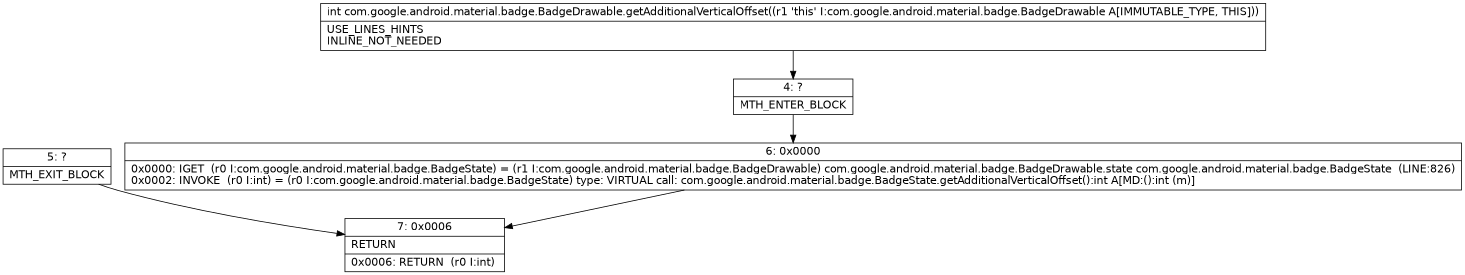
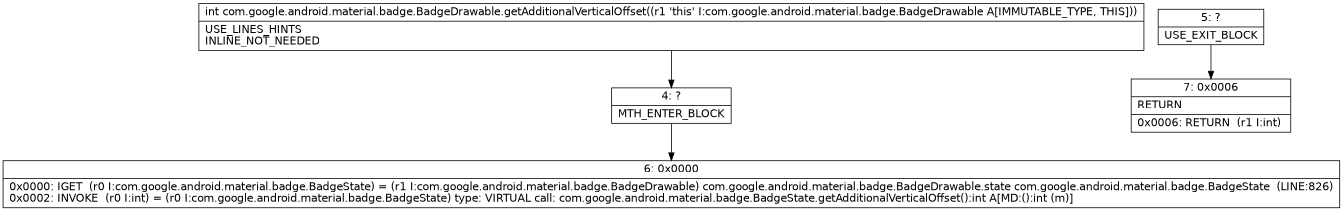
(57, 175) -> (1211, 35)
(598, 208) -> none
(425, 262) -> (1211, 123)
